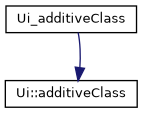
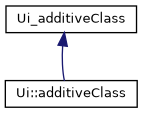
(80, 50) -> (62, 63)
